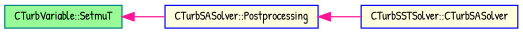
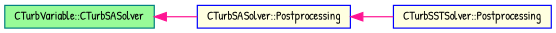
(63, 17) -> (80, 17)
(439, 17) -> (472, 17)
